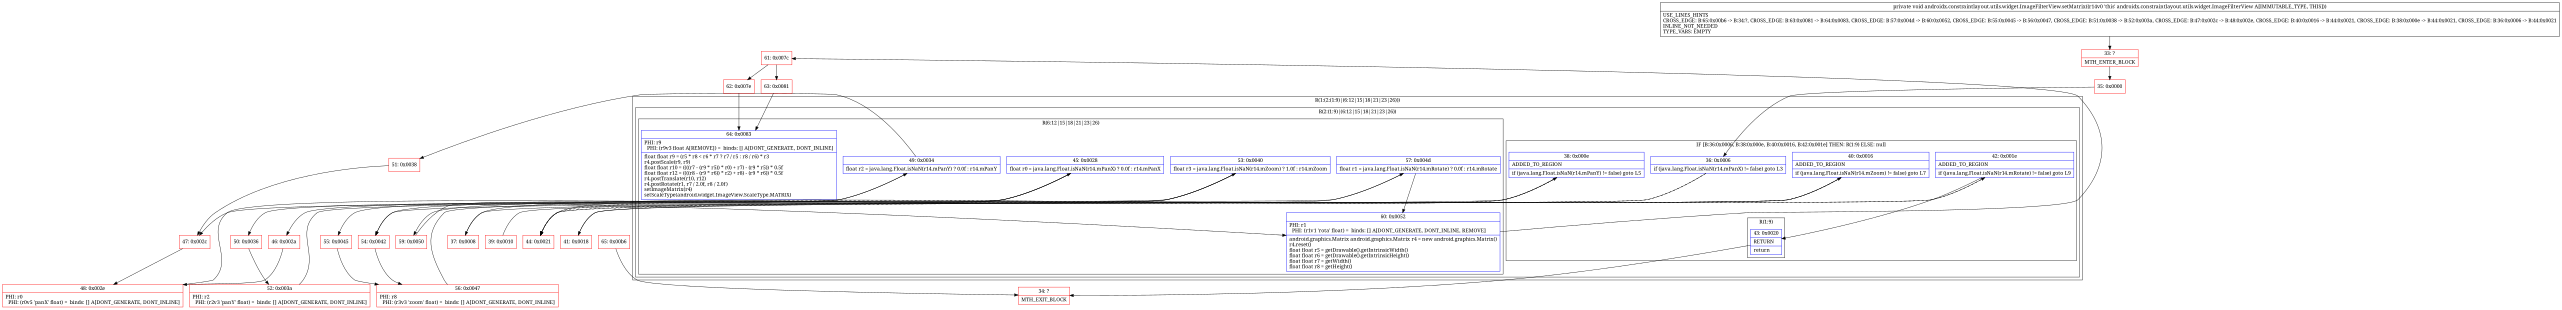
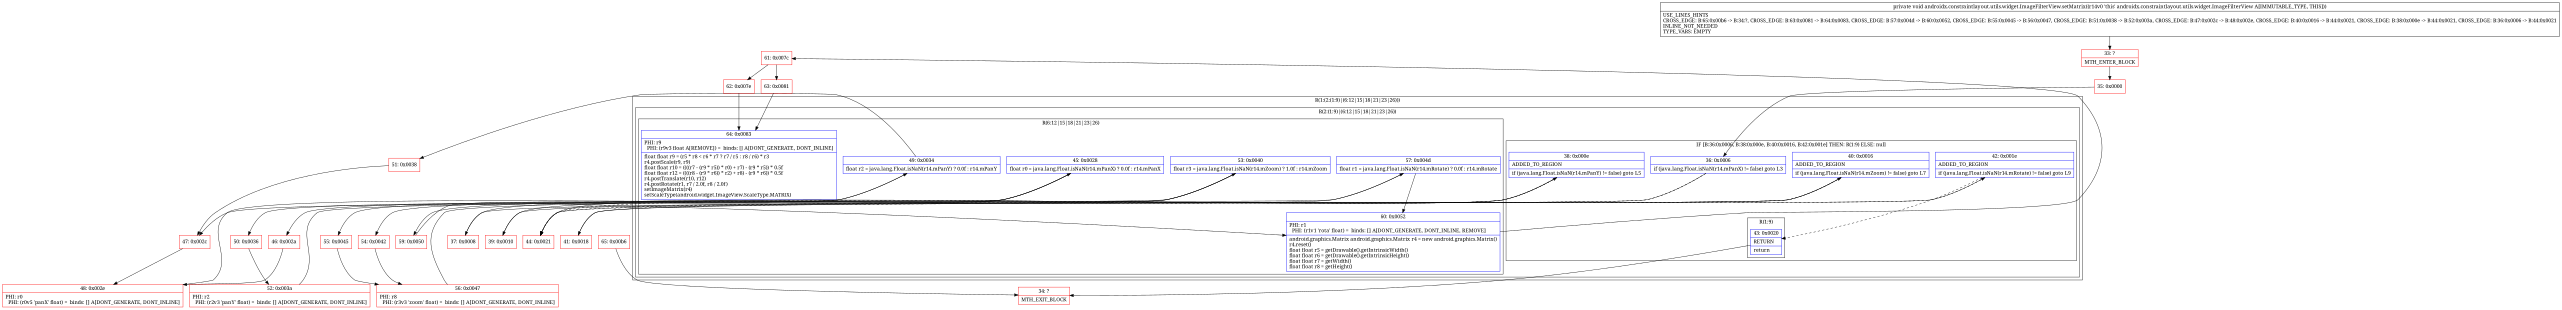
(964, 203) -> (1028, 201)
(1886, 214) -> (1886, 214)
